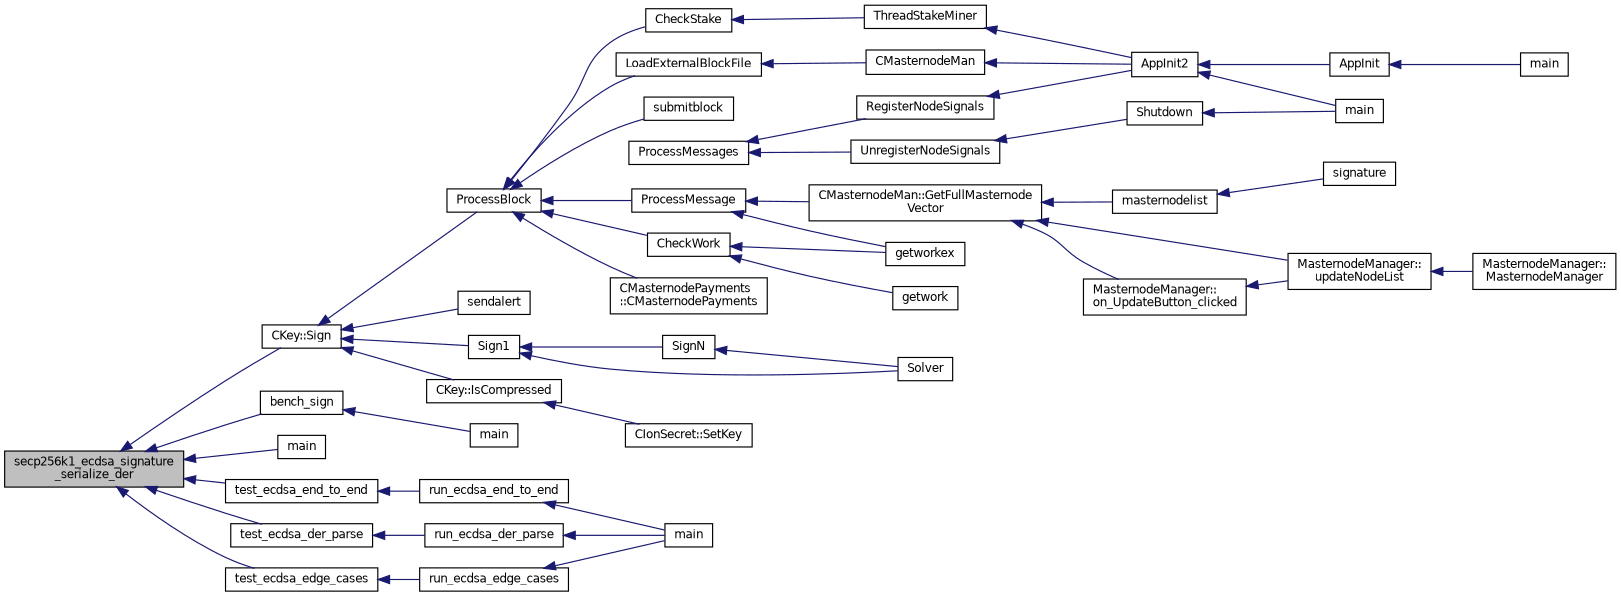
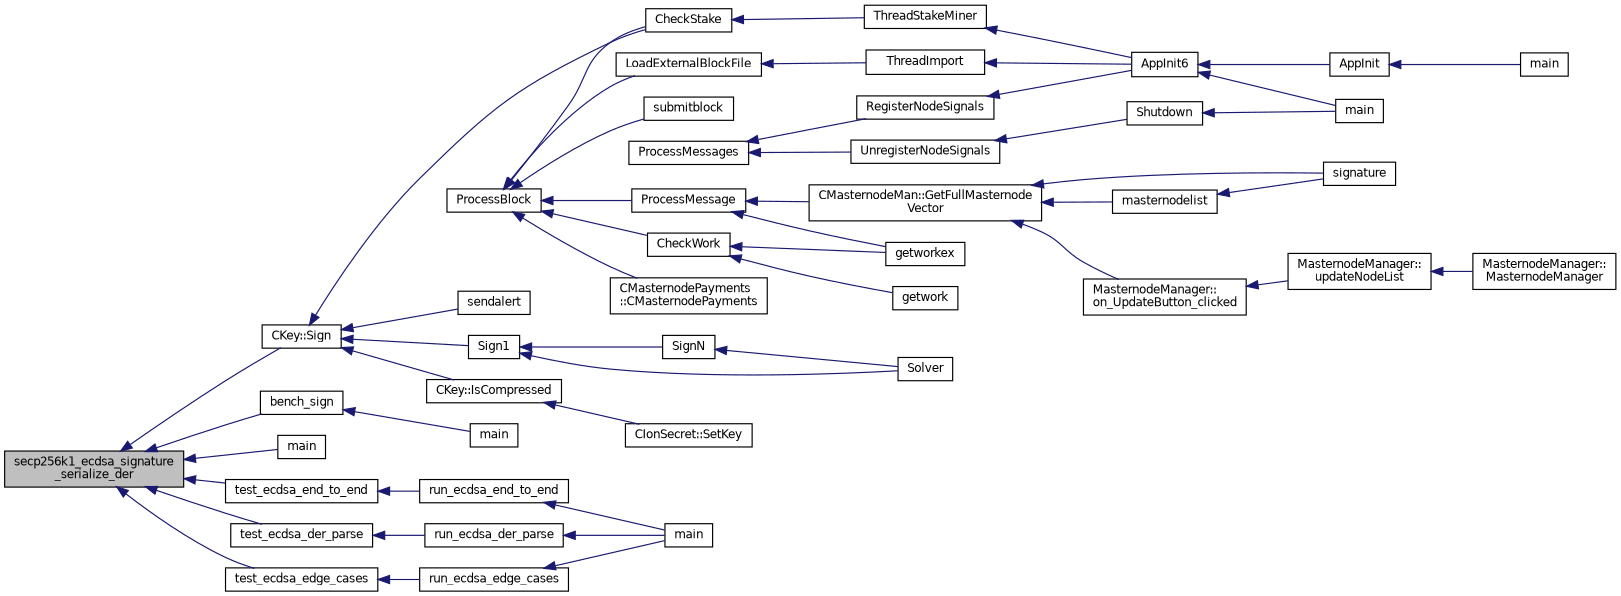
(925, 62) -> (925, 62)
(1165, 65) -> (1165, 65)
(1168, 241) -> (1183, 174)
(403, 265) -> (456, 143)
